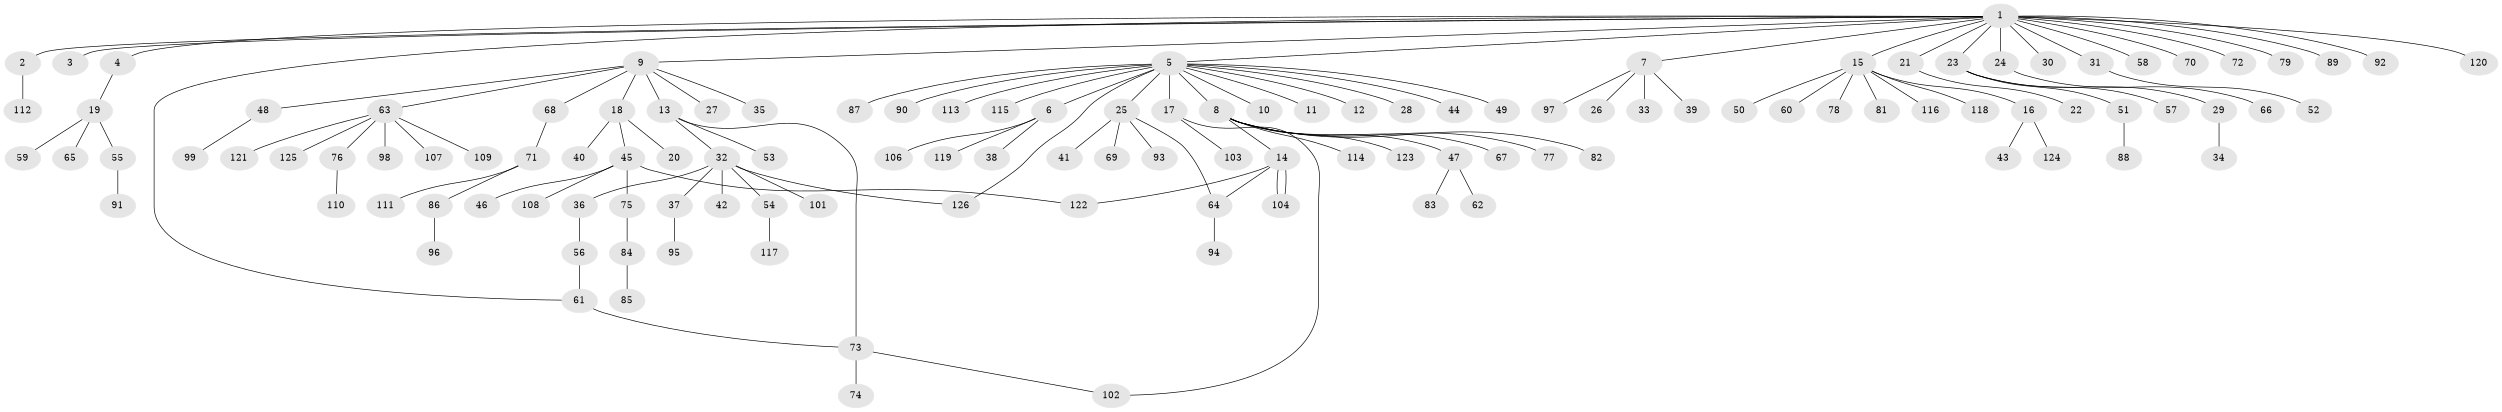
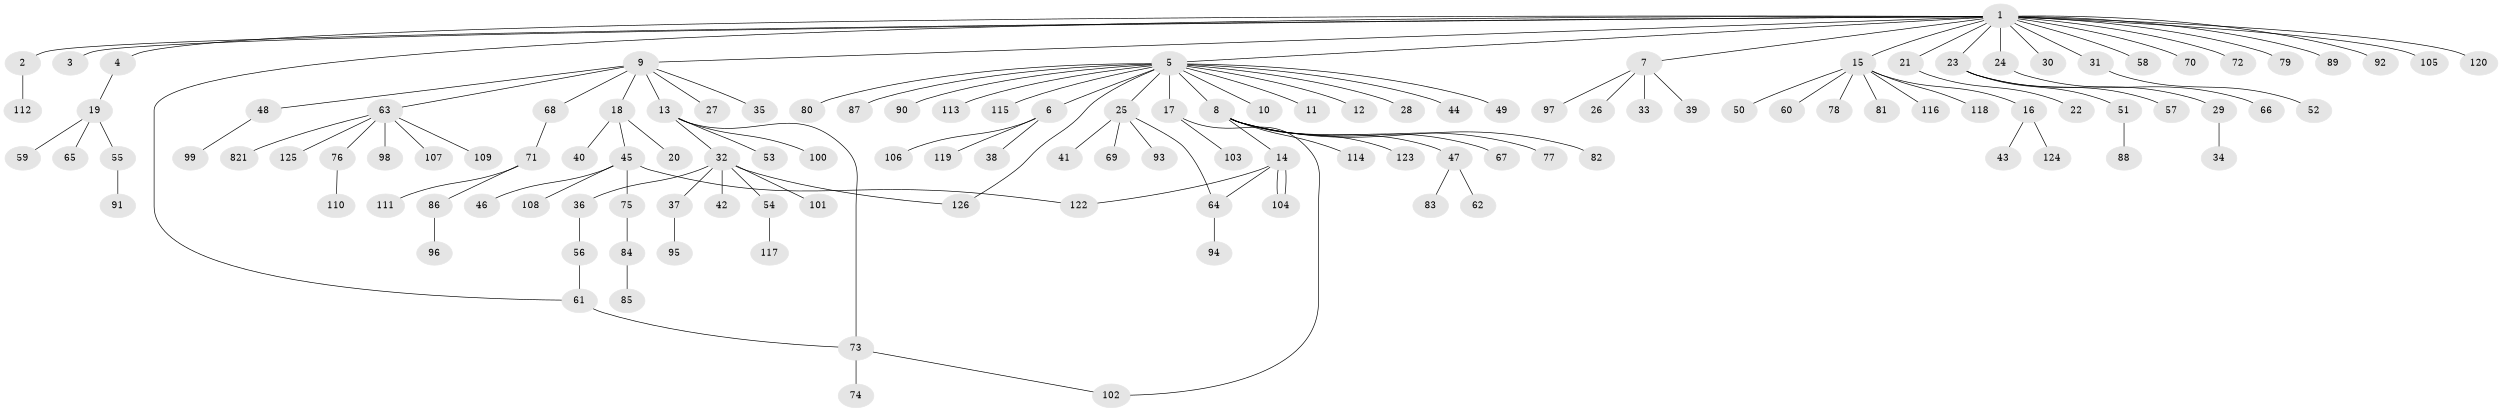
none -> (2429, 63)
none -> (807, 111)
(239, 158) -> (239, 158)
none -> (818, 158)
